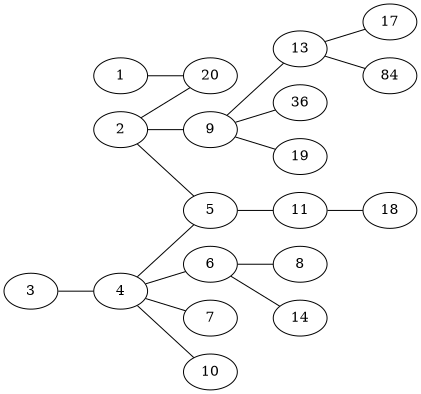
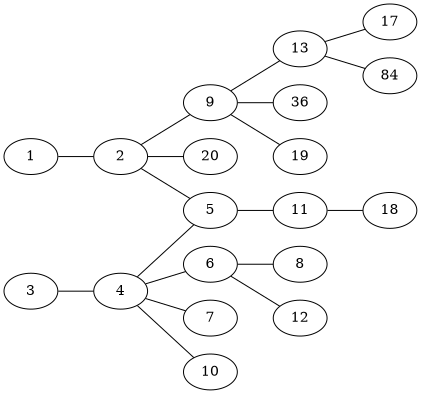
(166, 76) -> (76, 157)
(300, 318) -> (300, 318)
